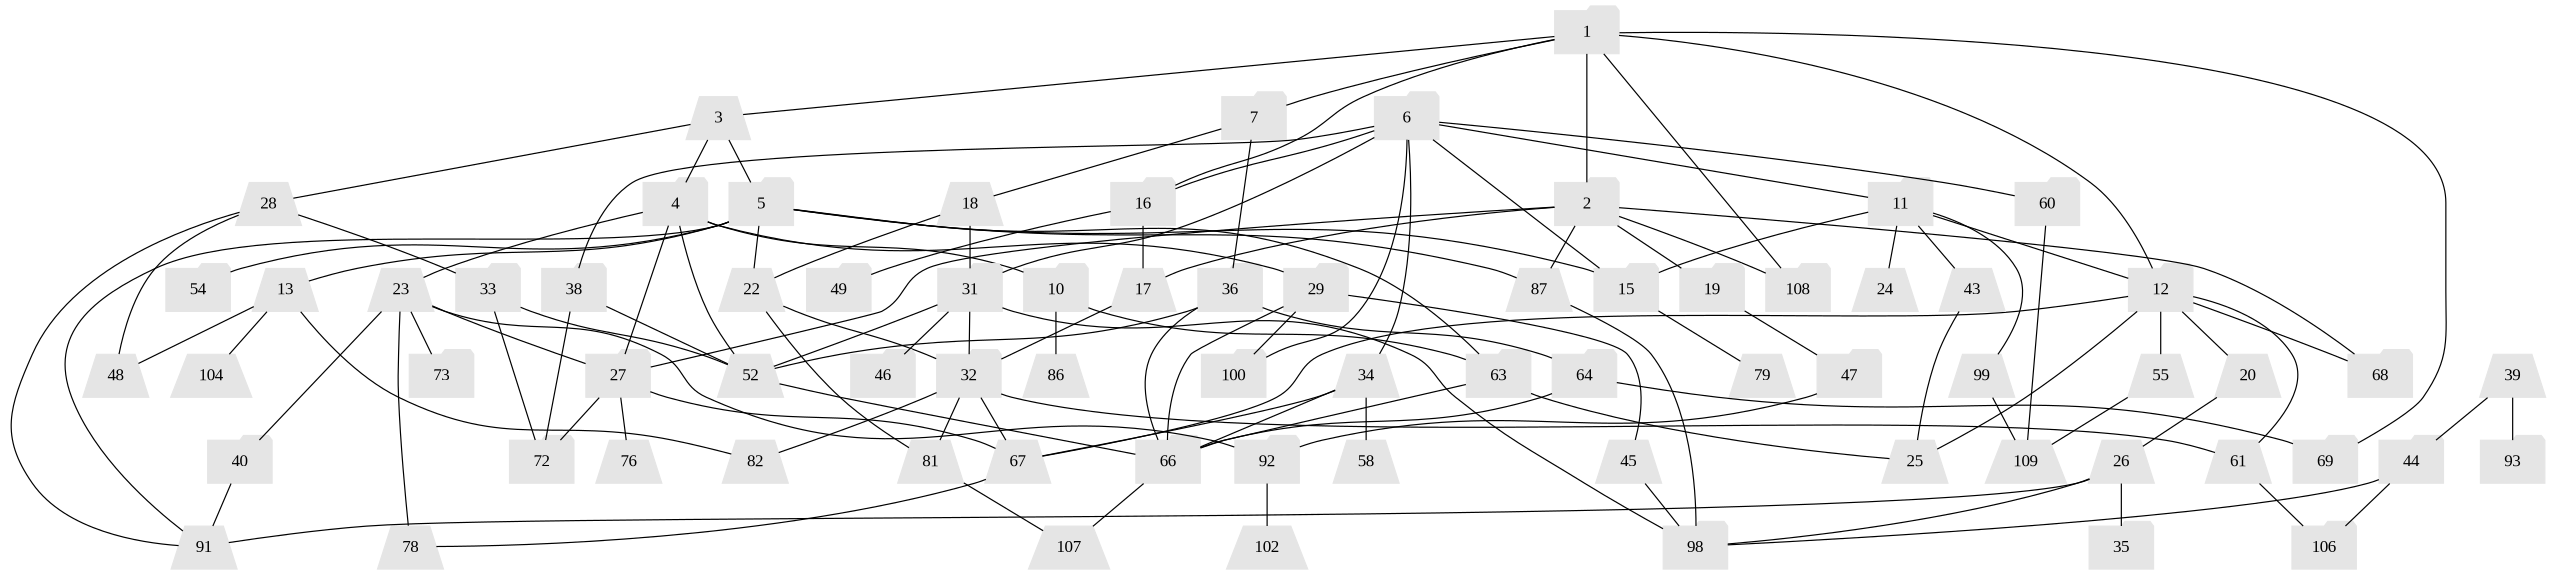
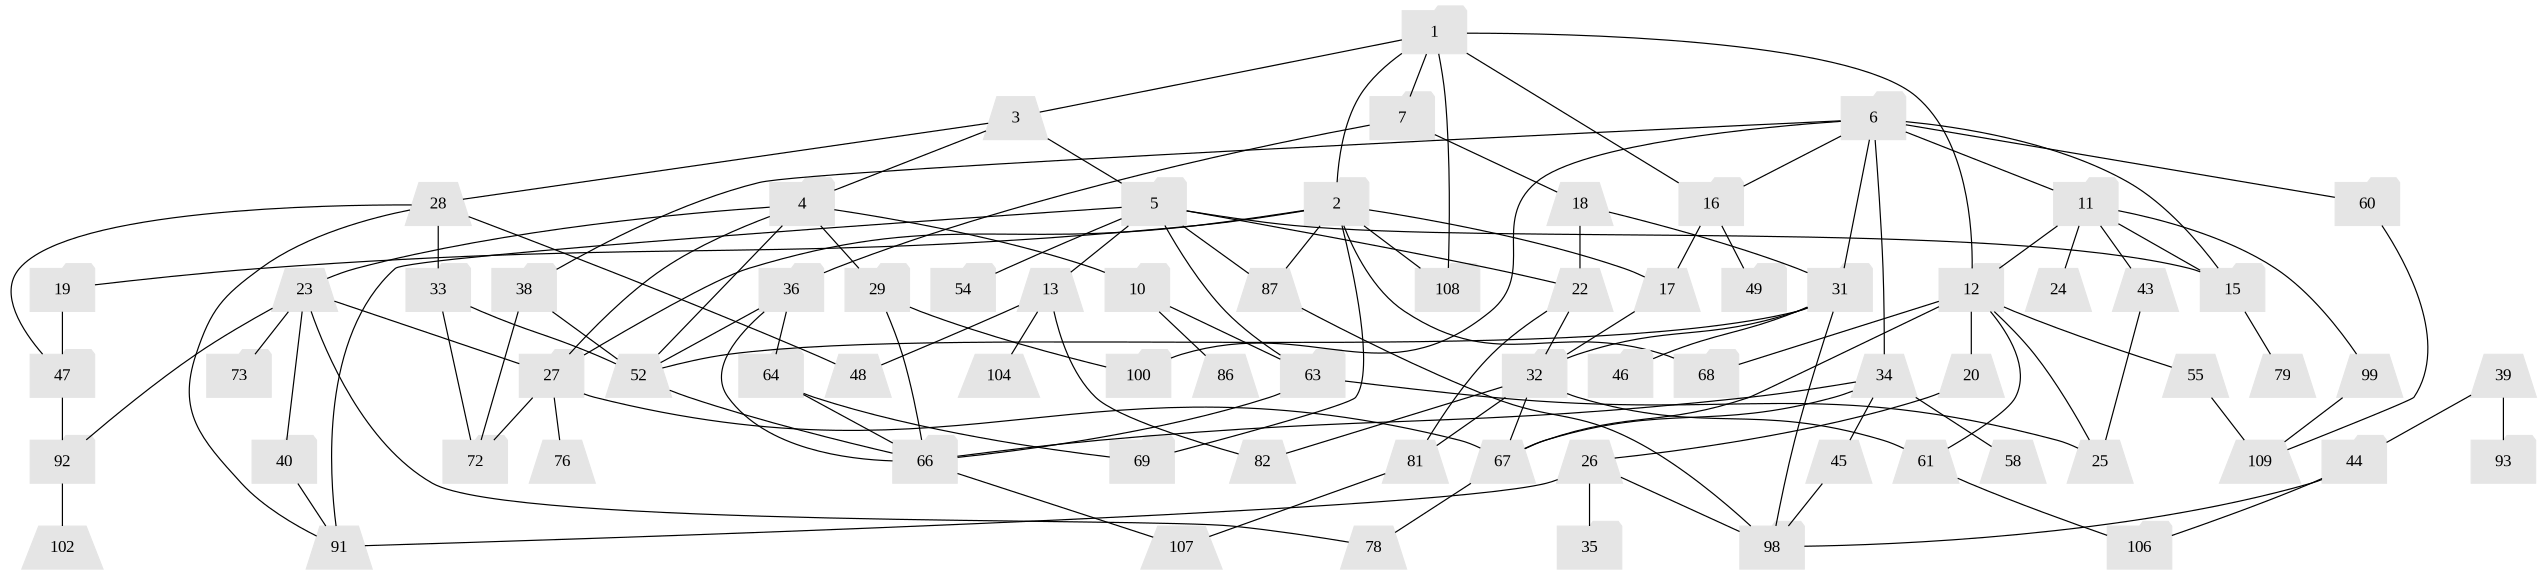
(2197, 69) -> (1349, 401)
none -> (163, 220)
(1543, 327) -> (1859, 424)
